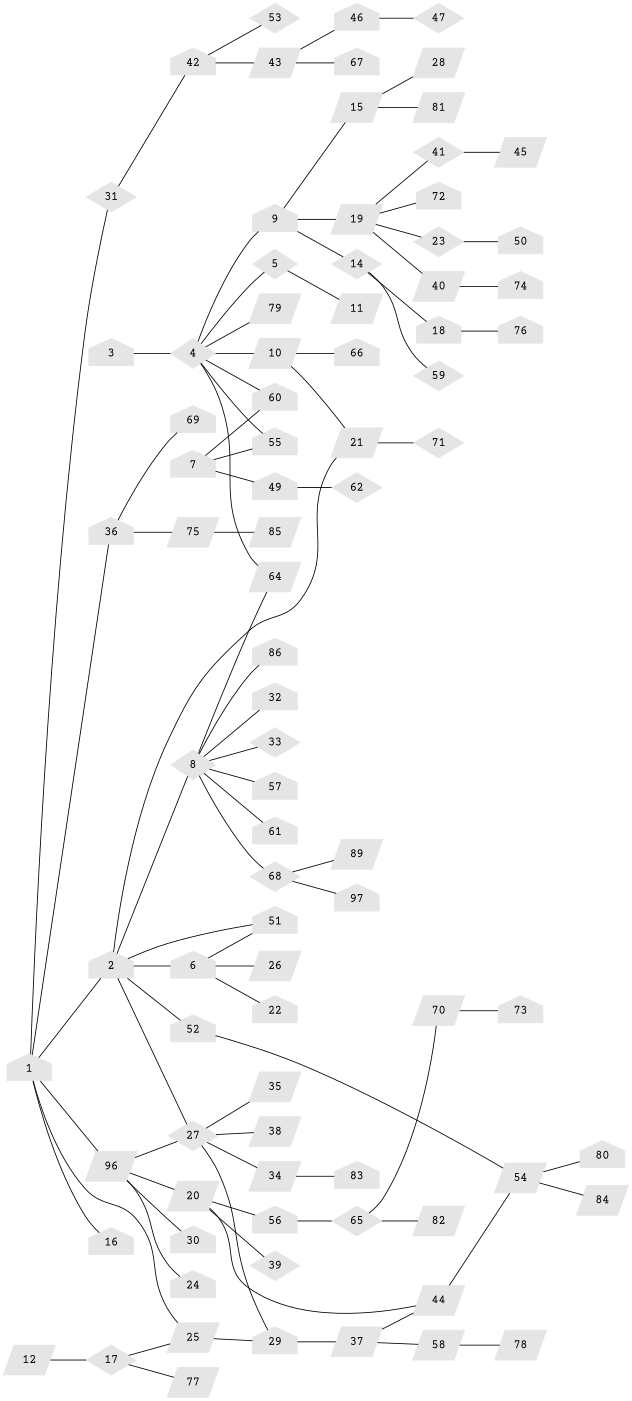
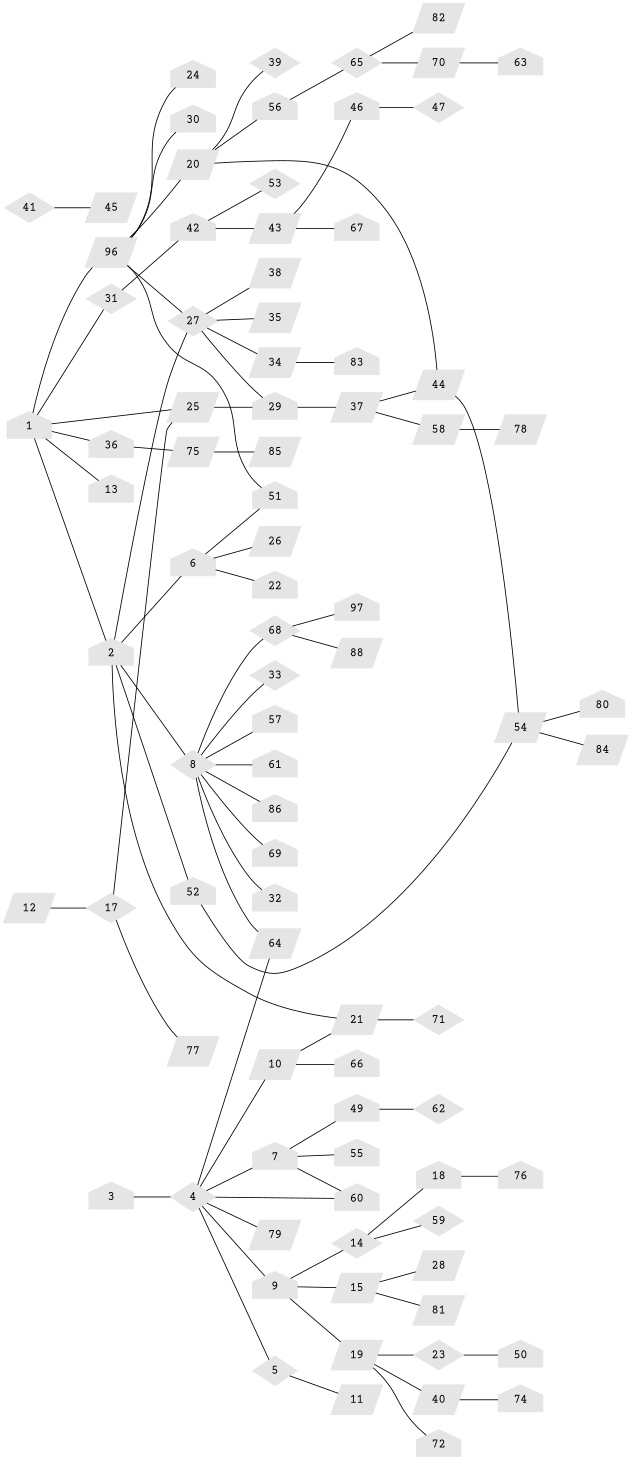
(402, 182) -> none
(230, 400) -> (229, 1179)
(144, 474) -> (230, 811)
(357, 854) -> (357, 653)
(189, 938) -> (204, 370)
(521, 1011) -> (521, 63)
(111, 1242) -> (111, 490)
